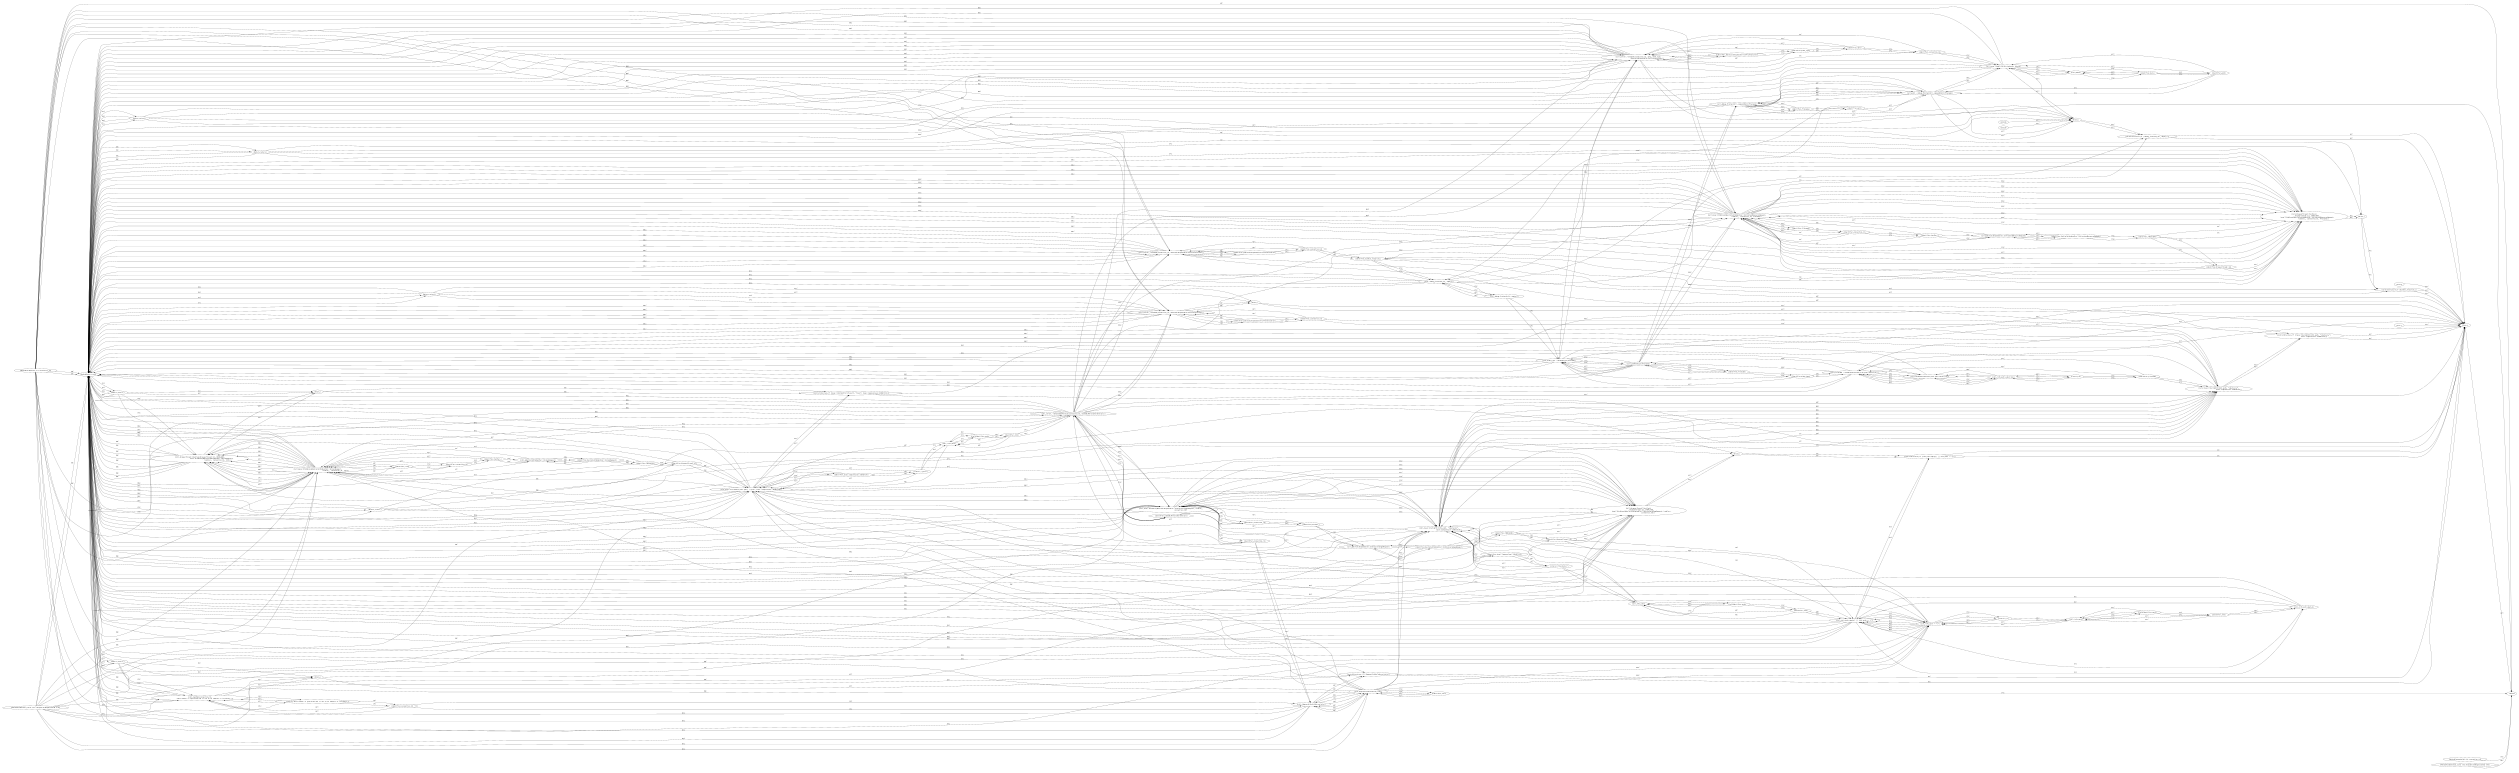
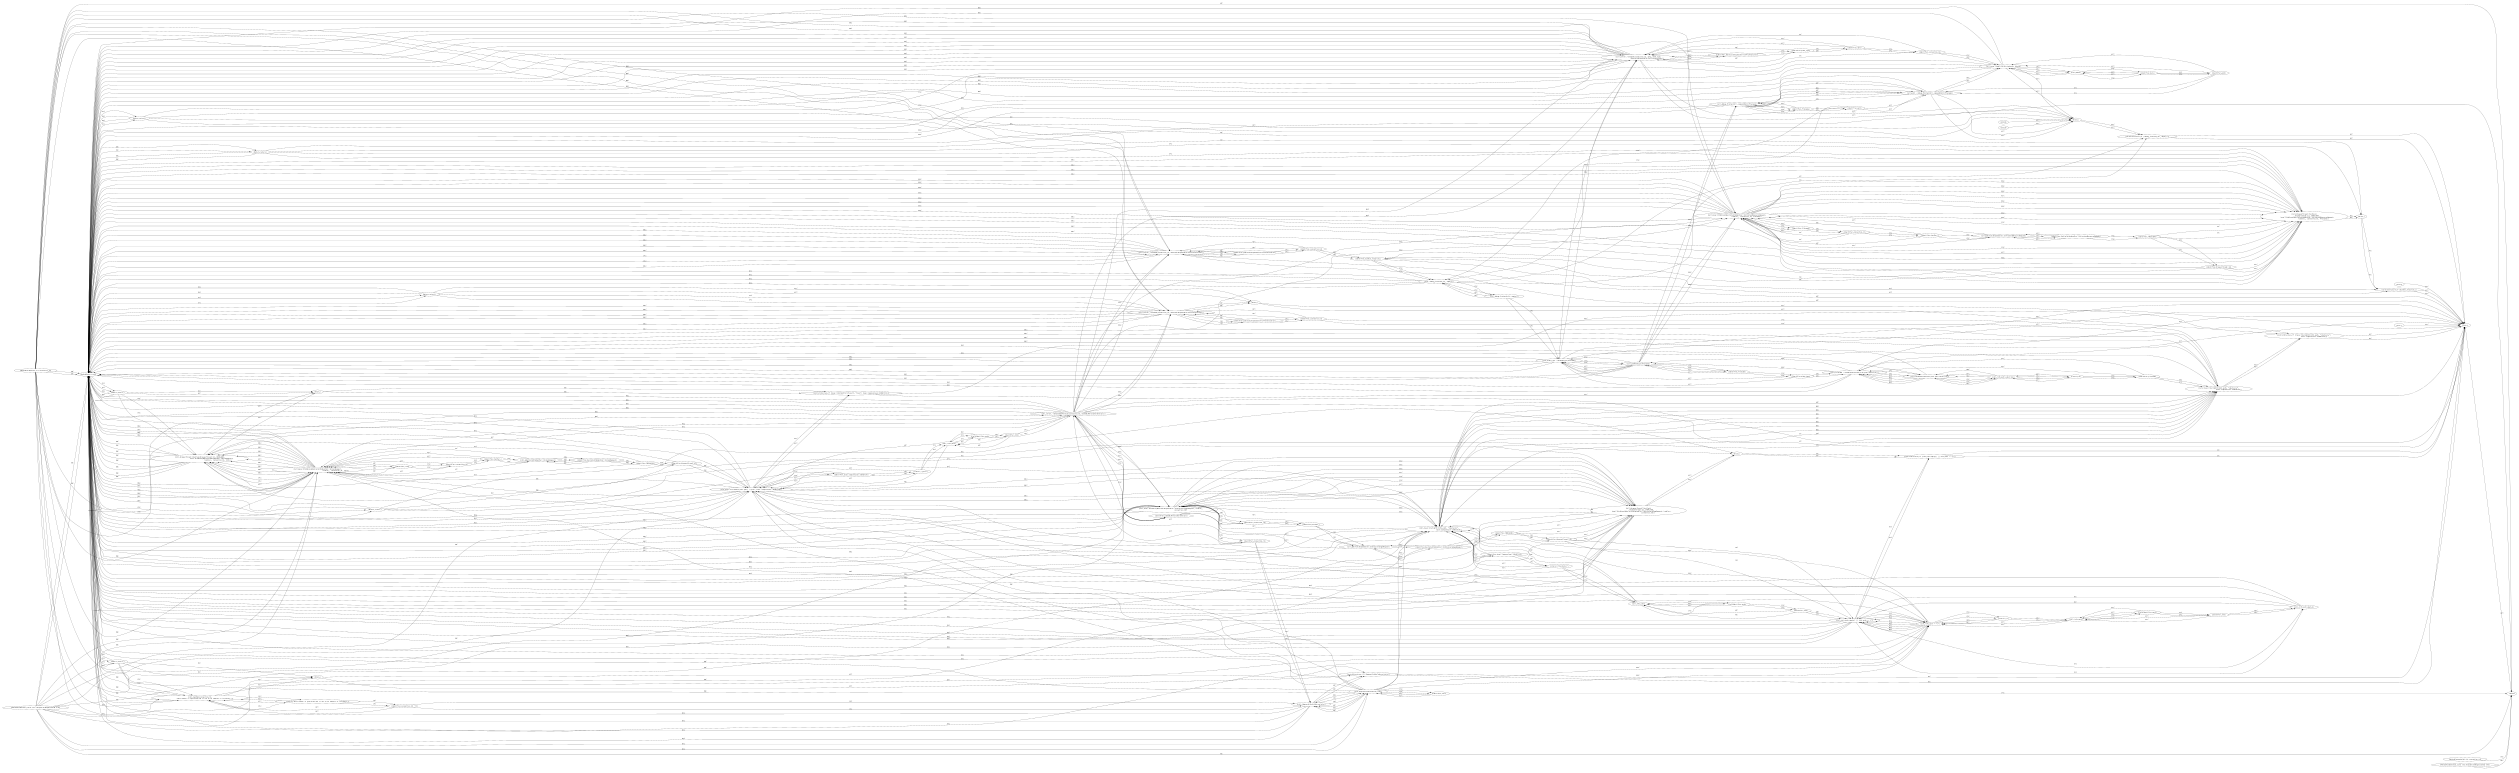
none -> (1280, 755)
